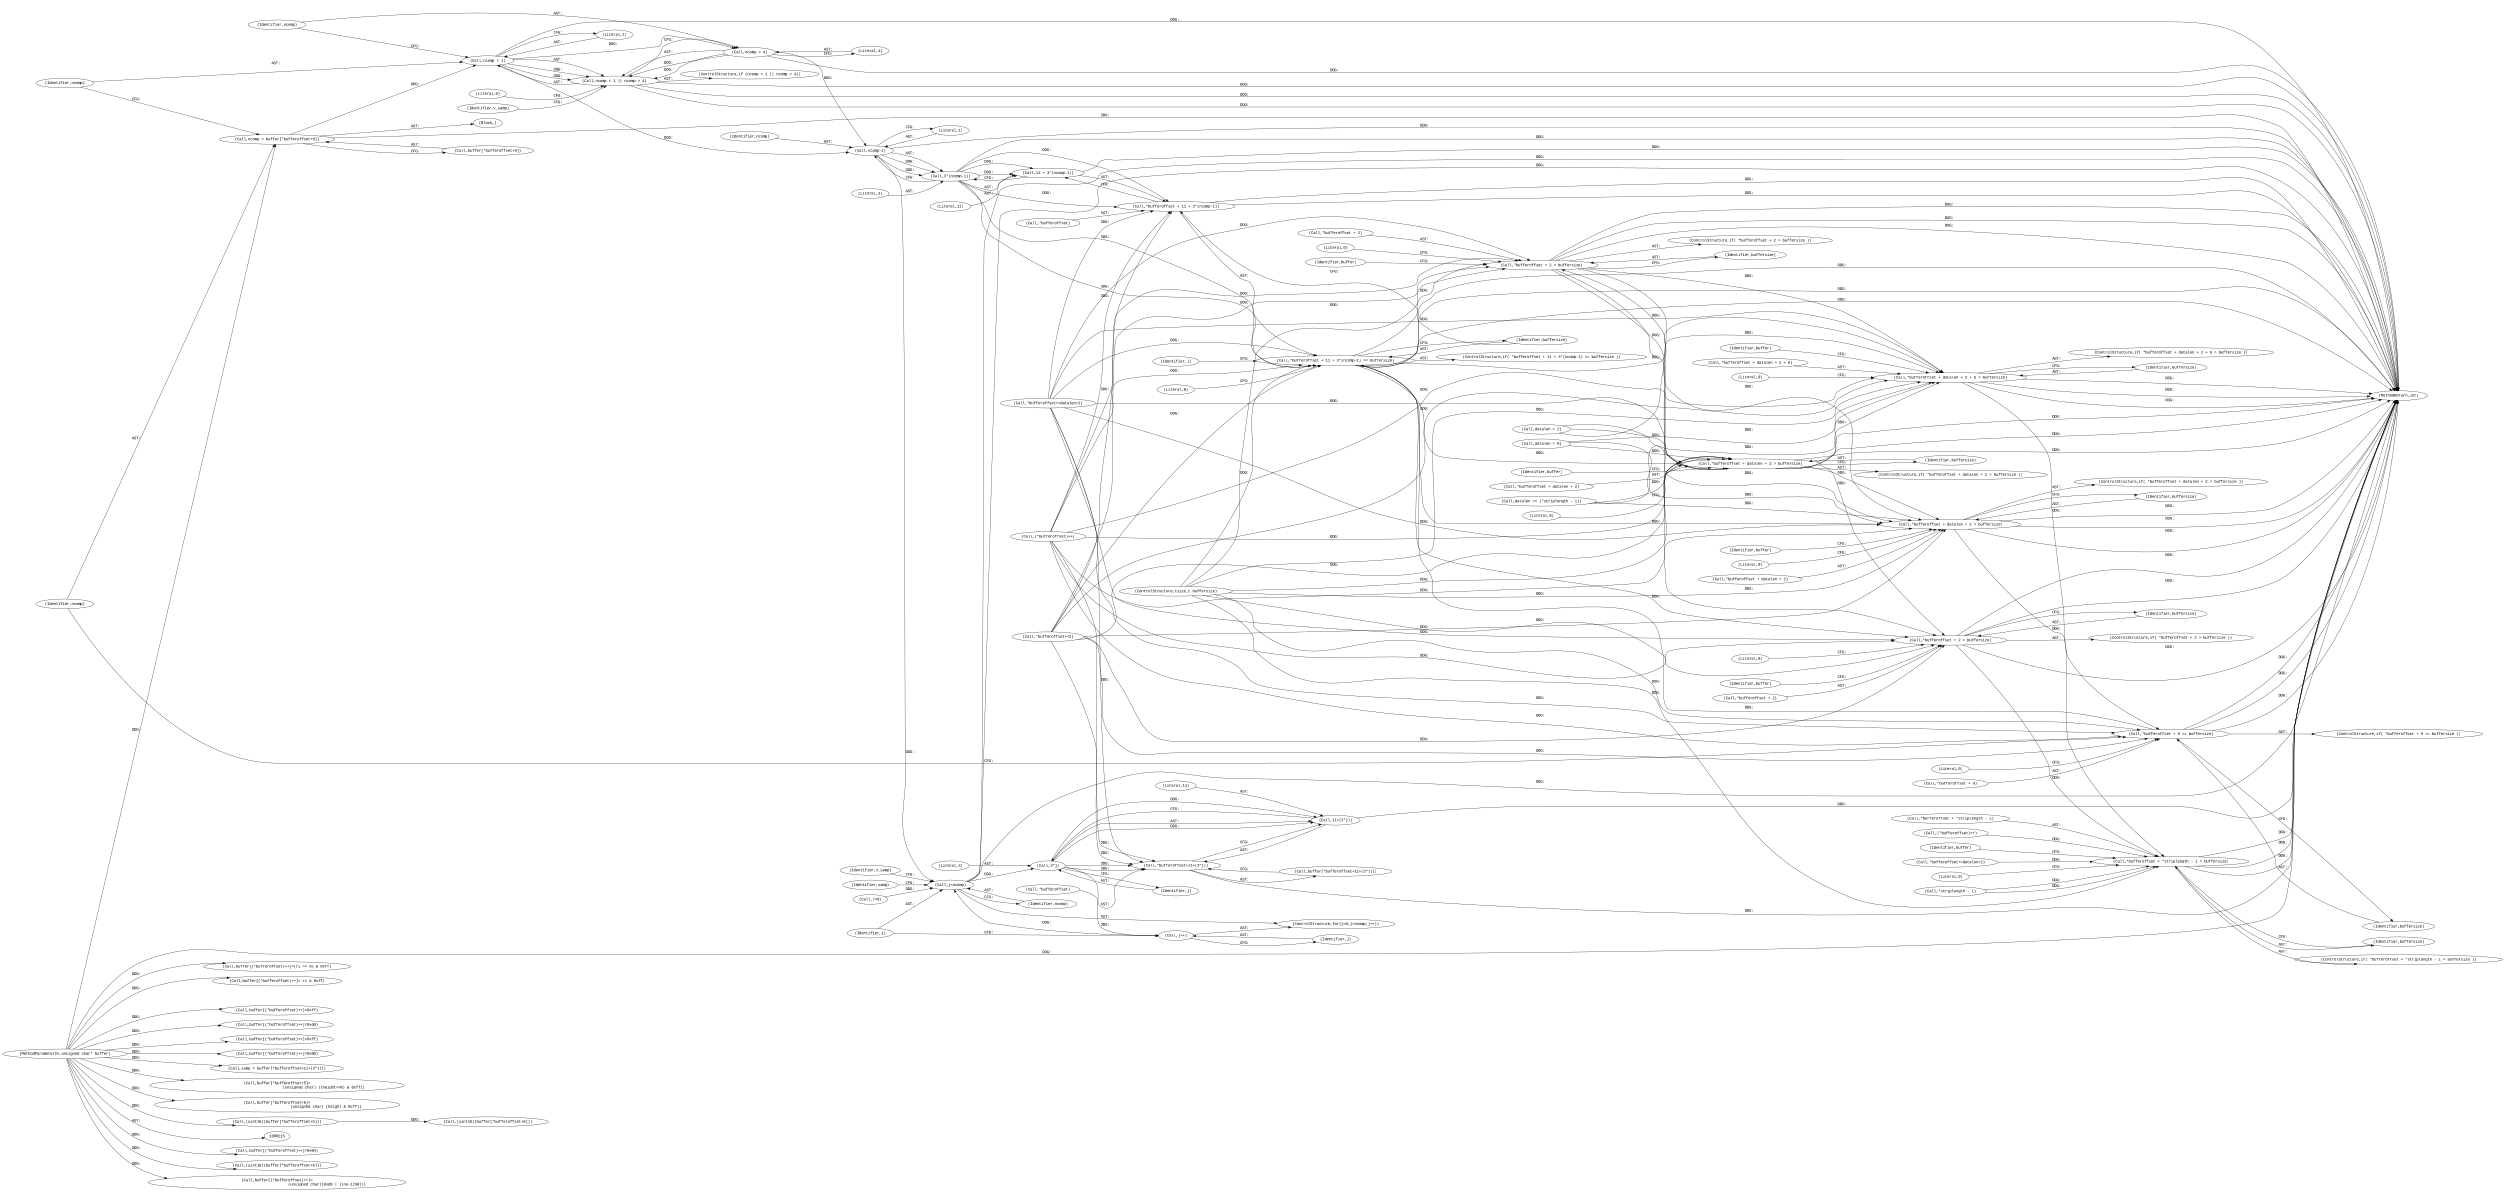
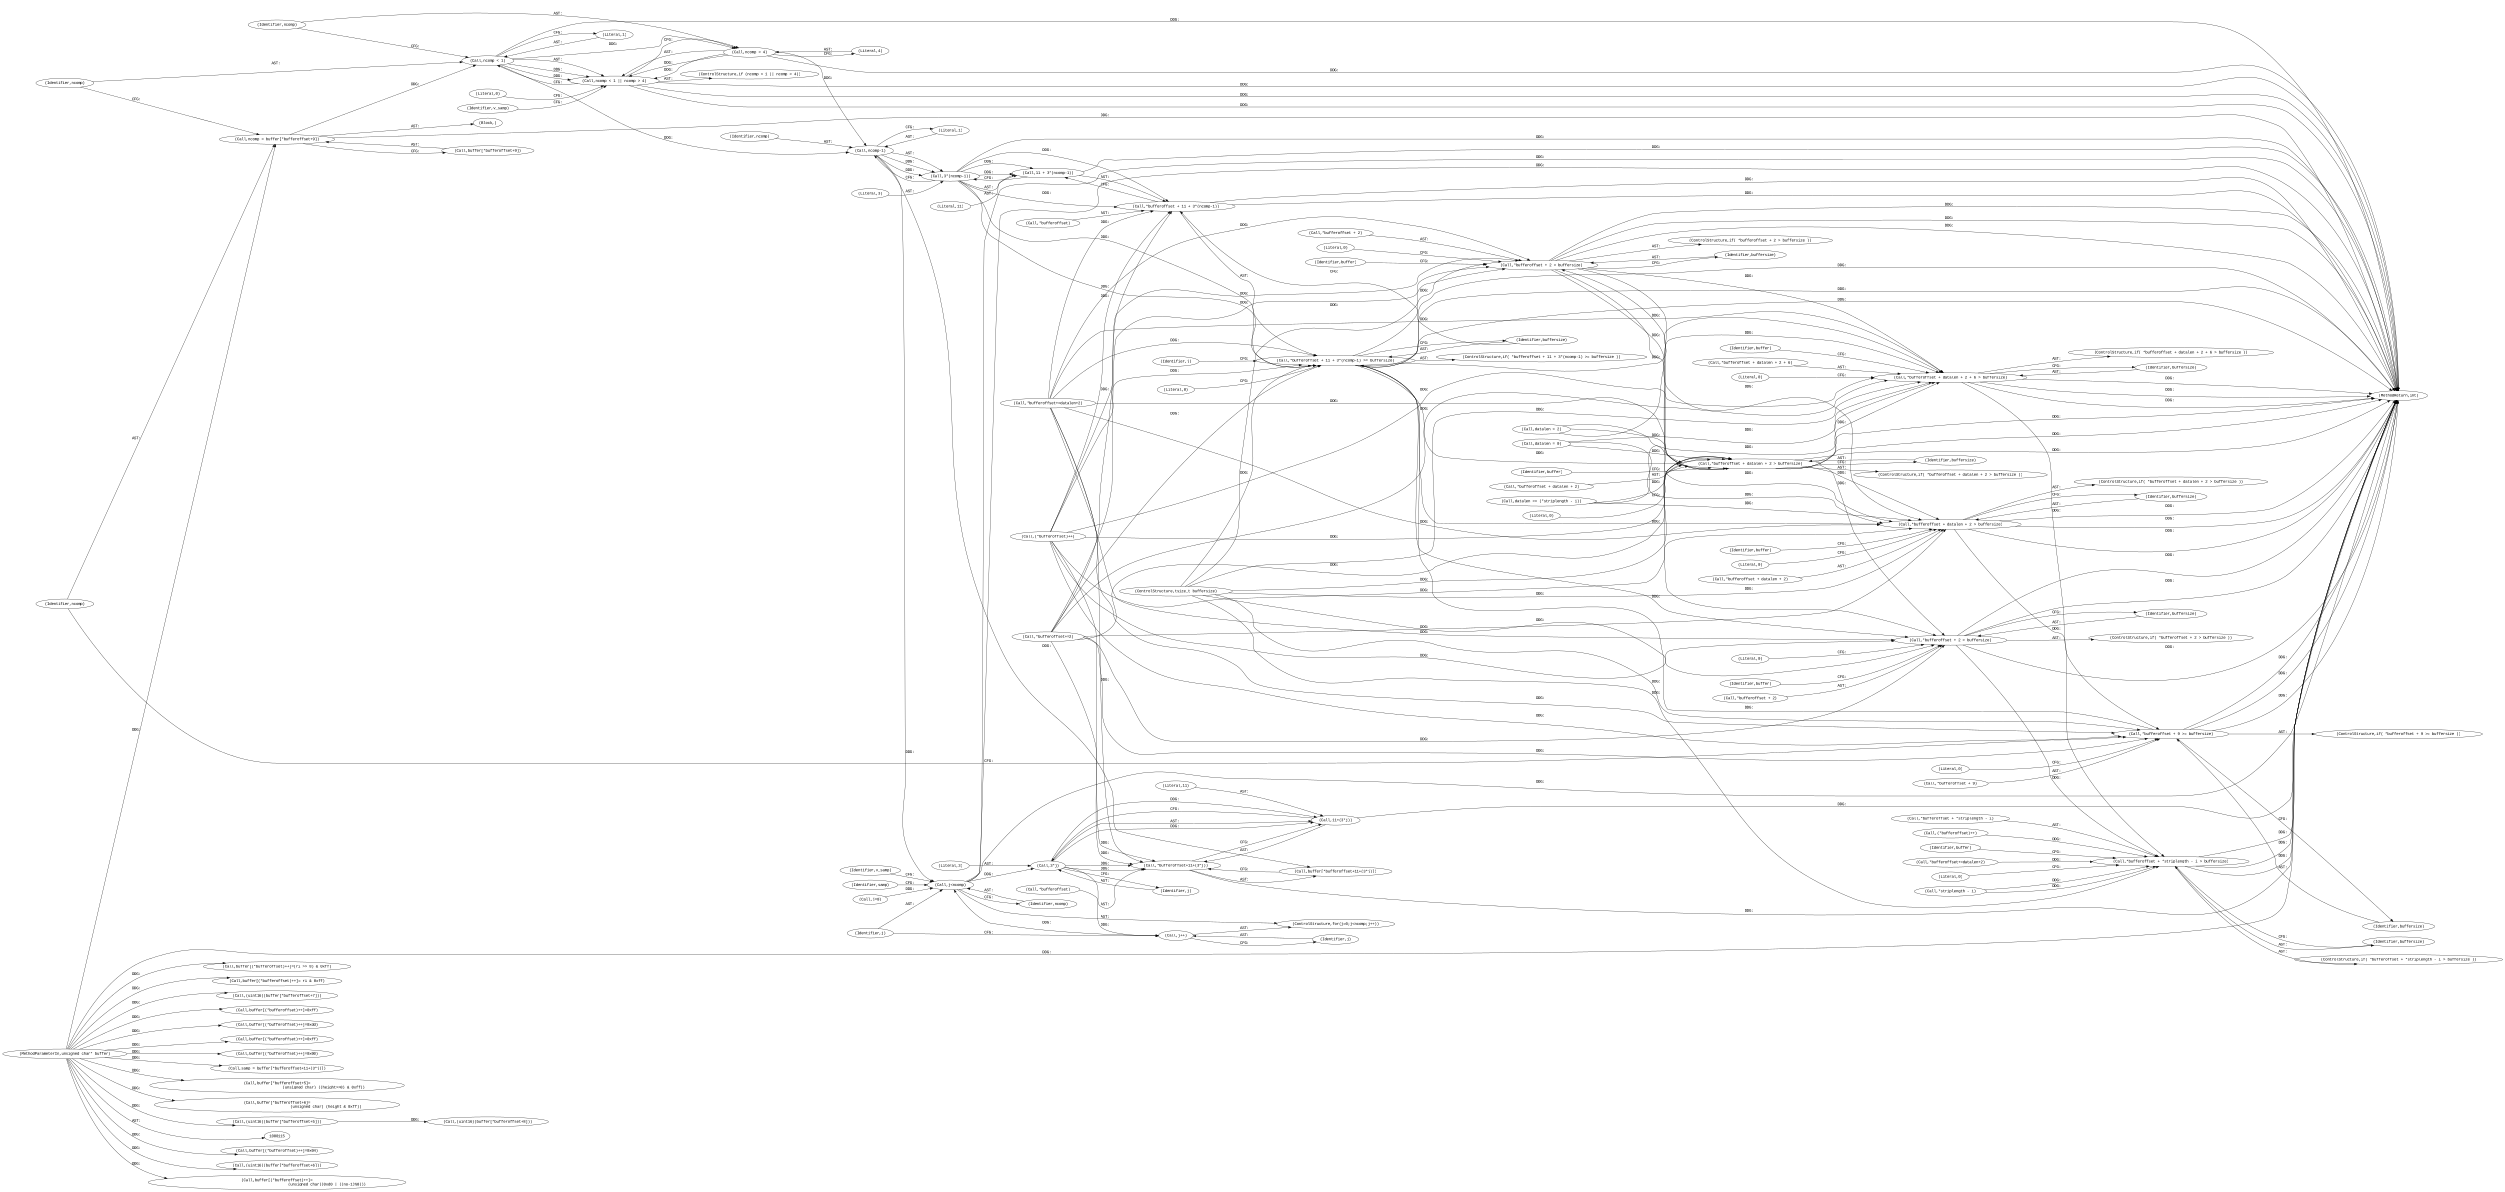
(559, 82) -> (559, 82)
(1727, 128) -> (974, 580)
none -> (277, 996)
